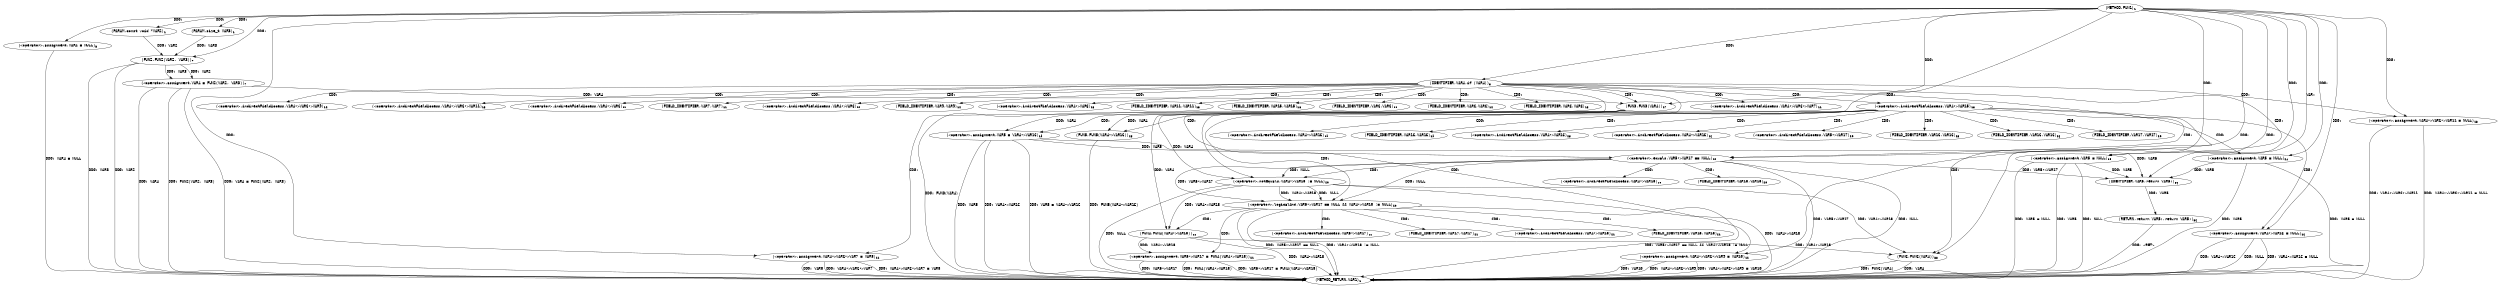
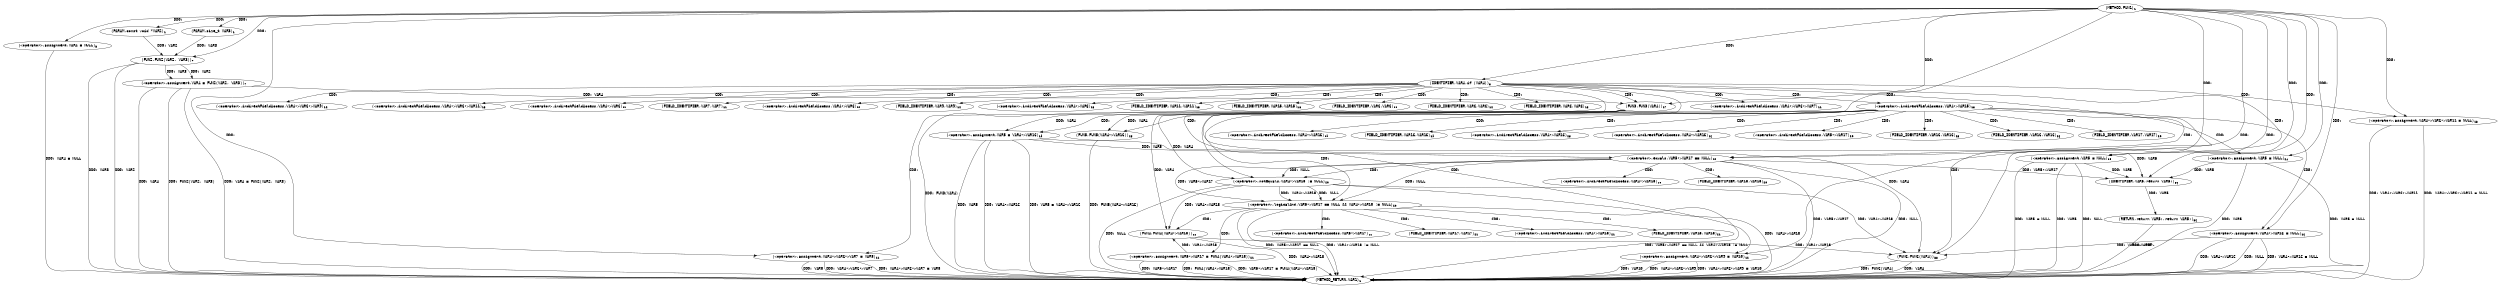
(2312, 95) -> (2312, 95)
none -> (1459, 154)
(1139, 246) -> (1181, 246)
none -> (2079, 246)
